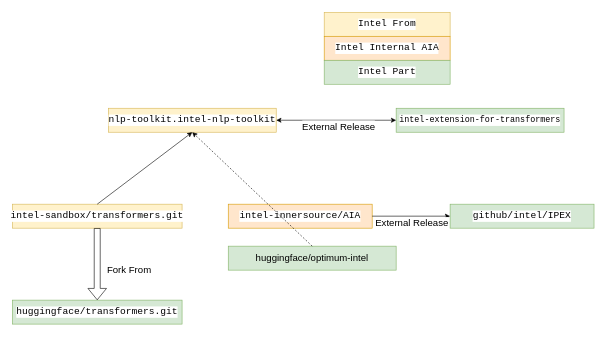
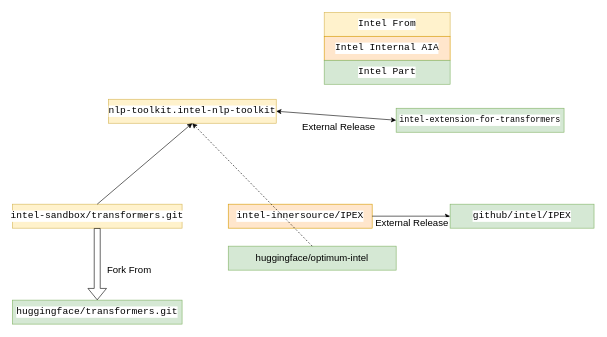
(192, 120) -> (192, 111)
(300, 216) -> (300, 216)
